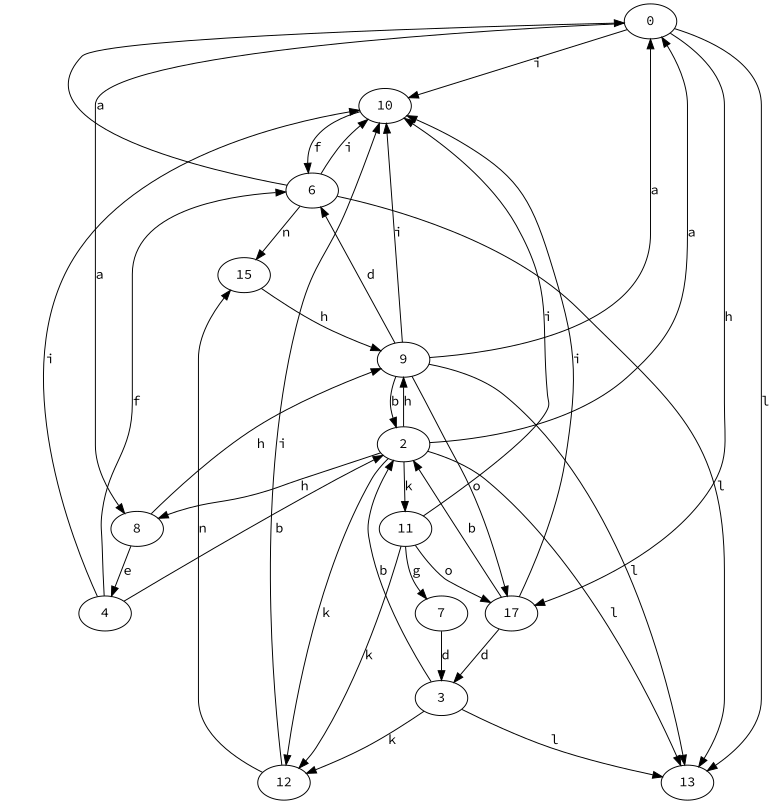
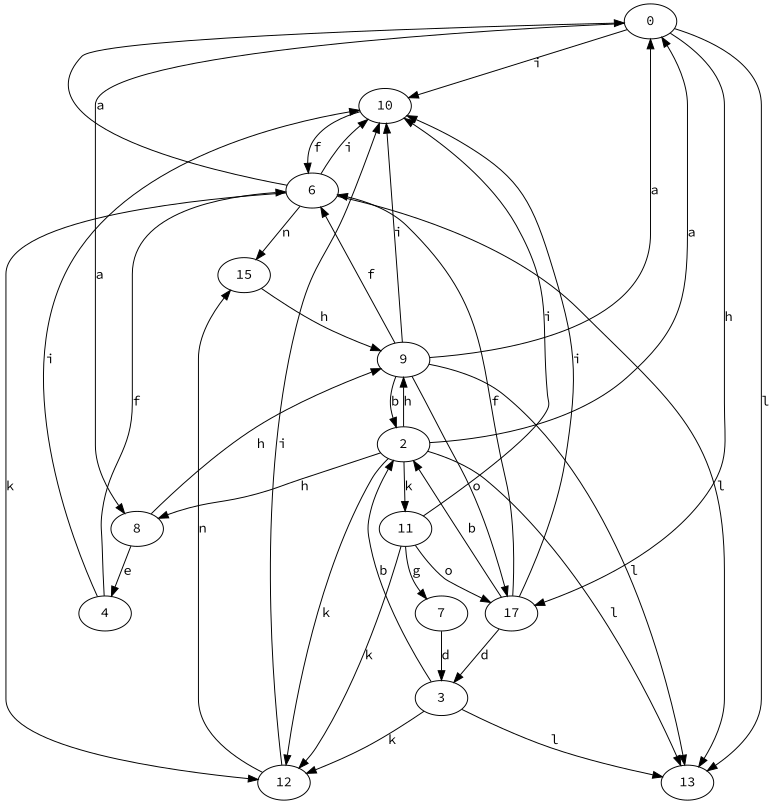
(371, 275) -> (371, 275)
none -> (484, 367)
none -> (6, 467)
(248, 529) -> none
